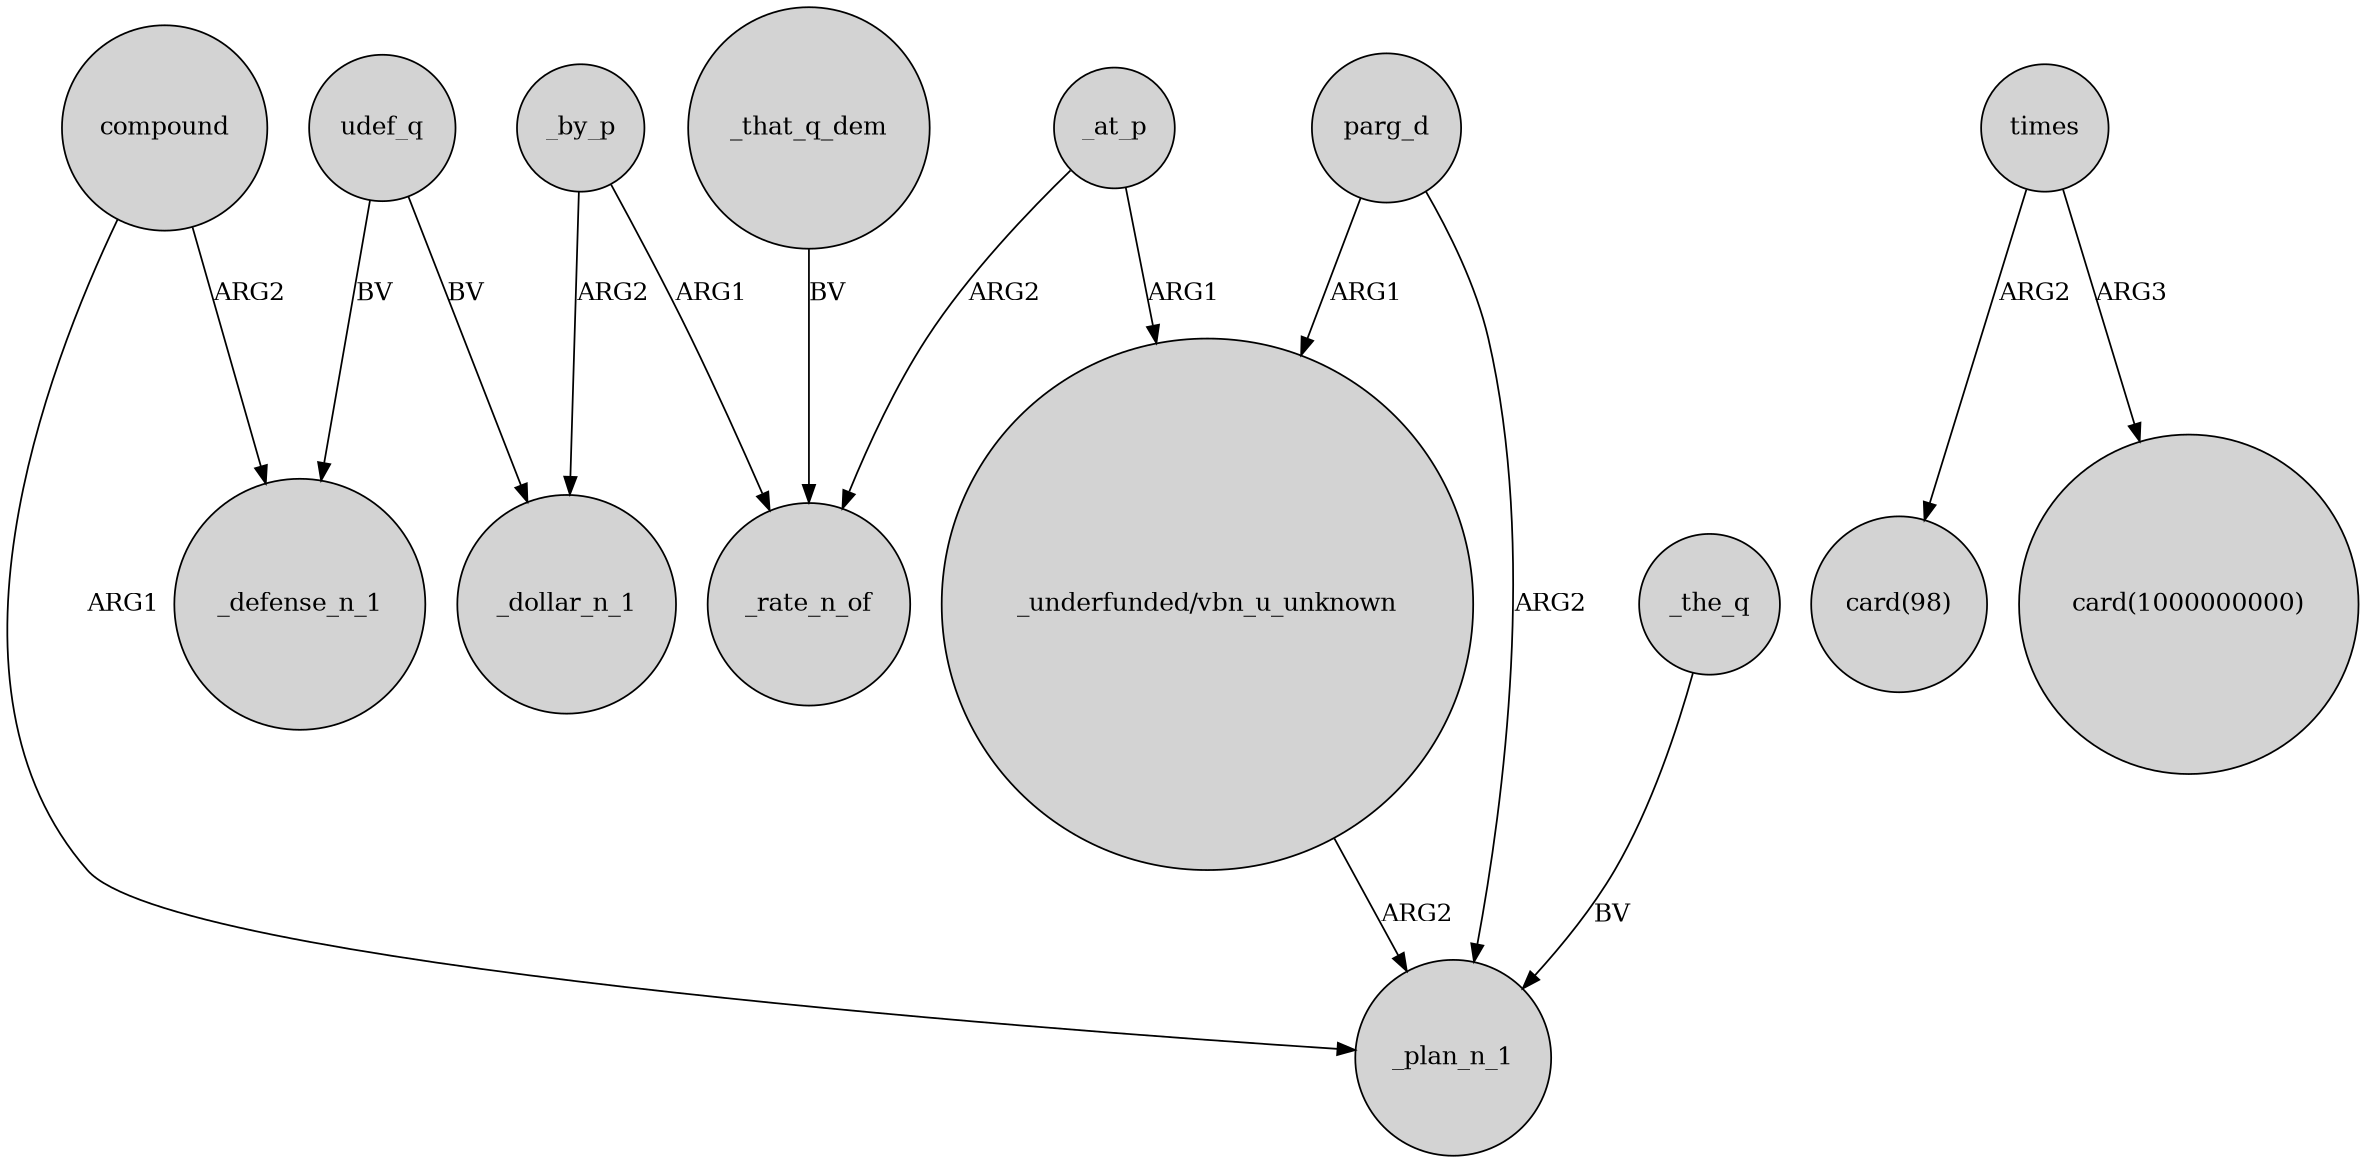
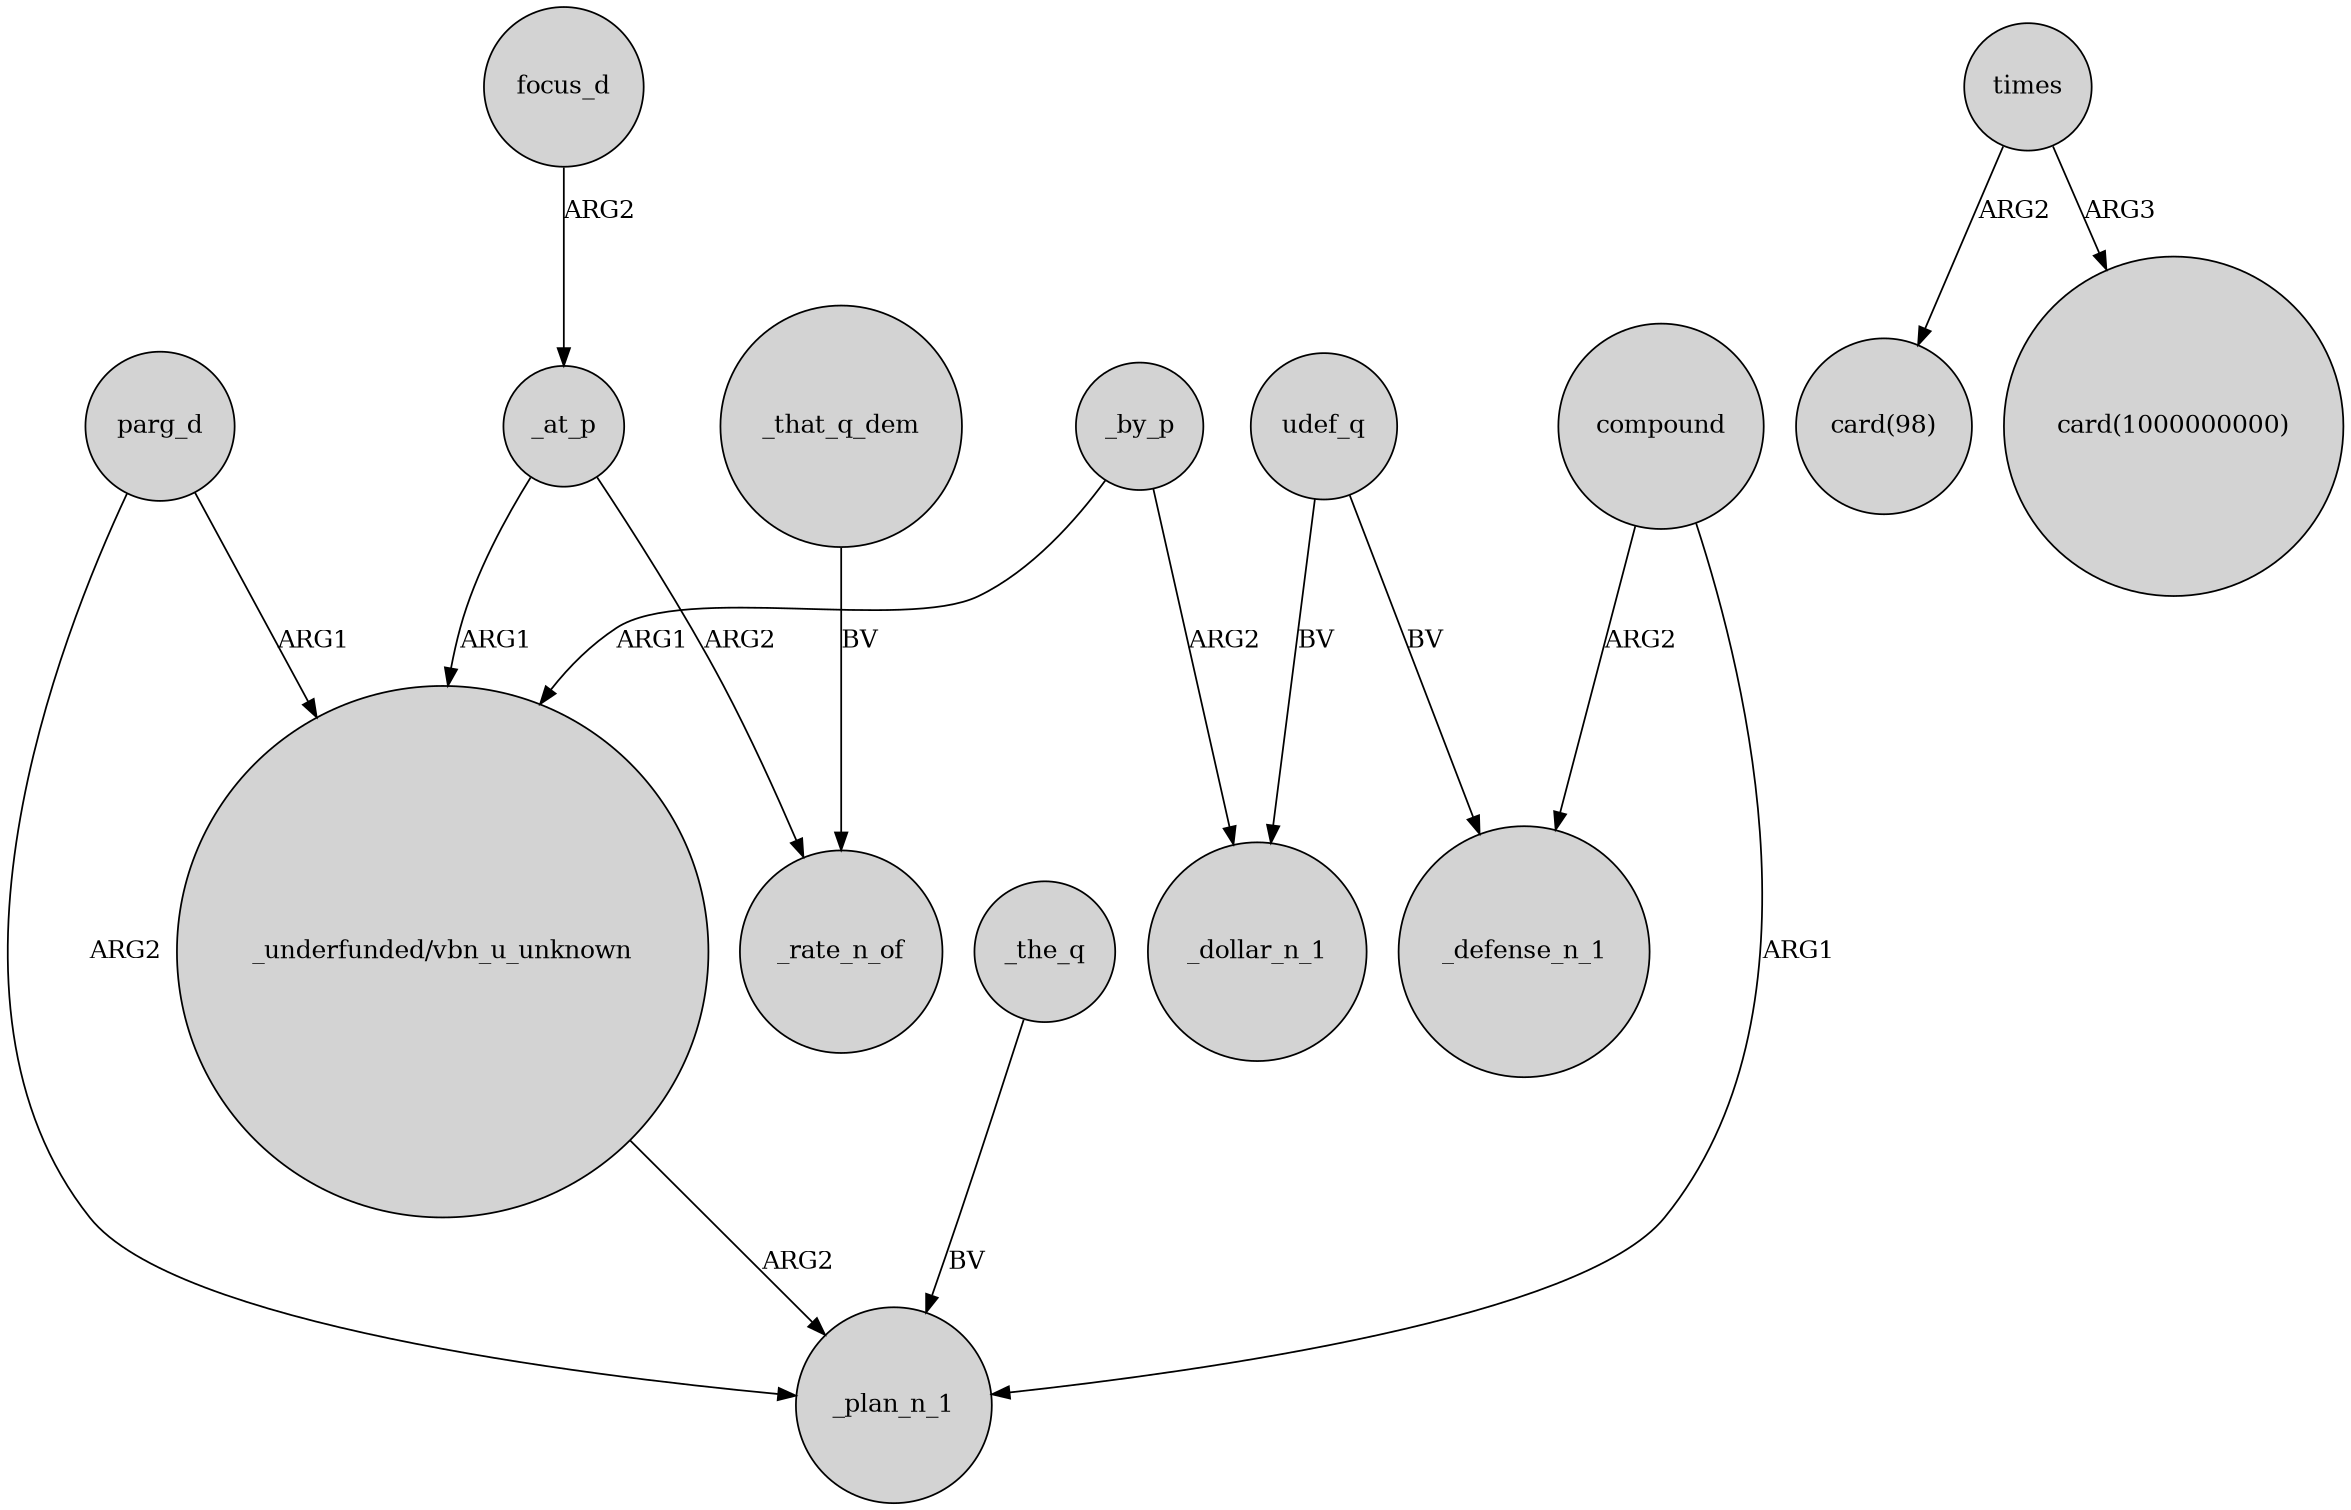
none -> (564, 87)
(691, 337) -> (854, 610)
